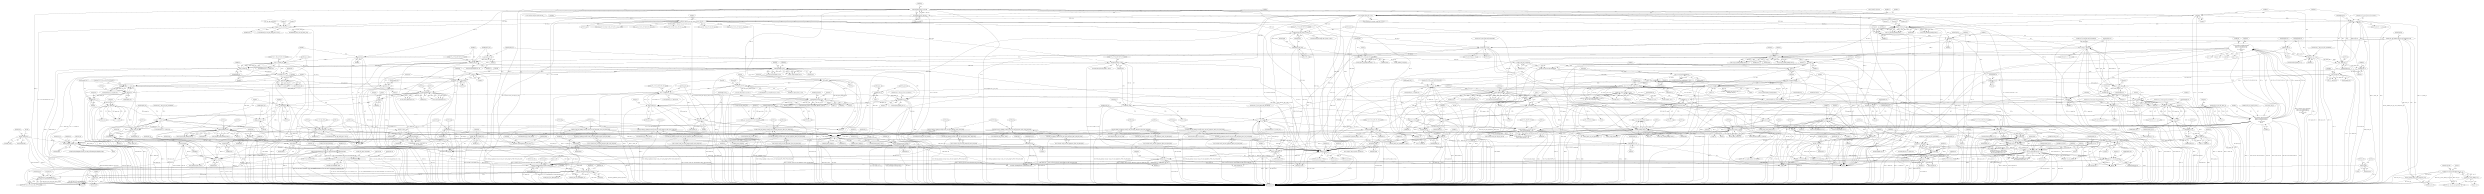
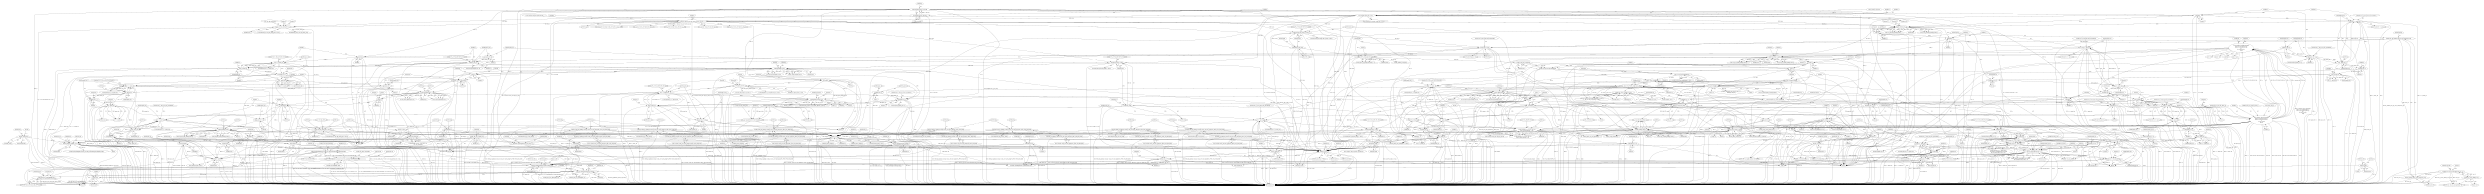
none -> (2155, 144)
